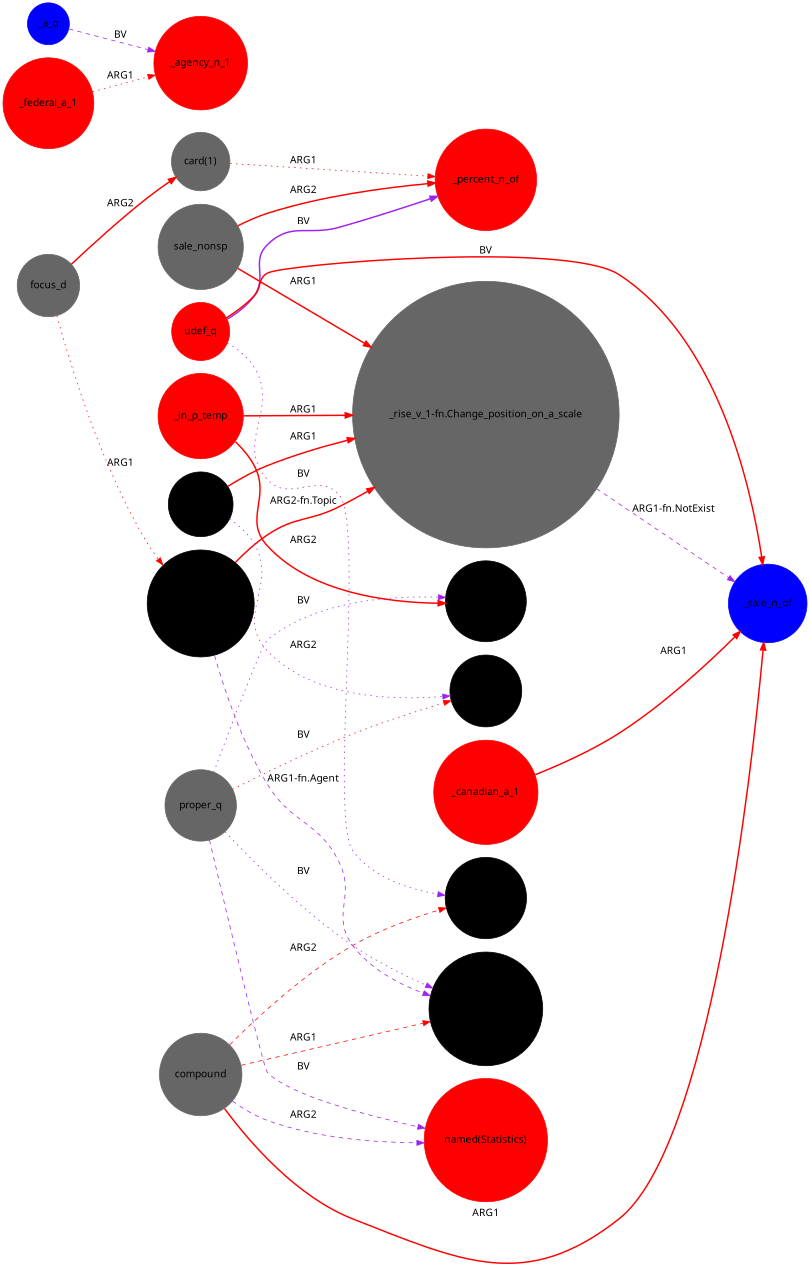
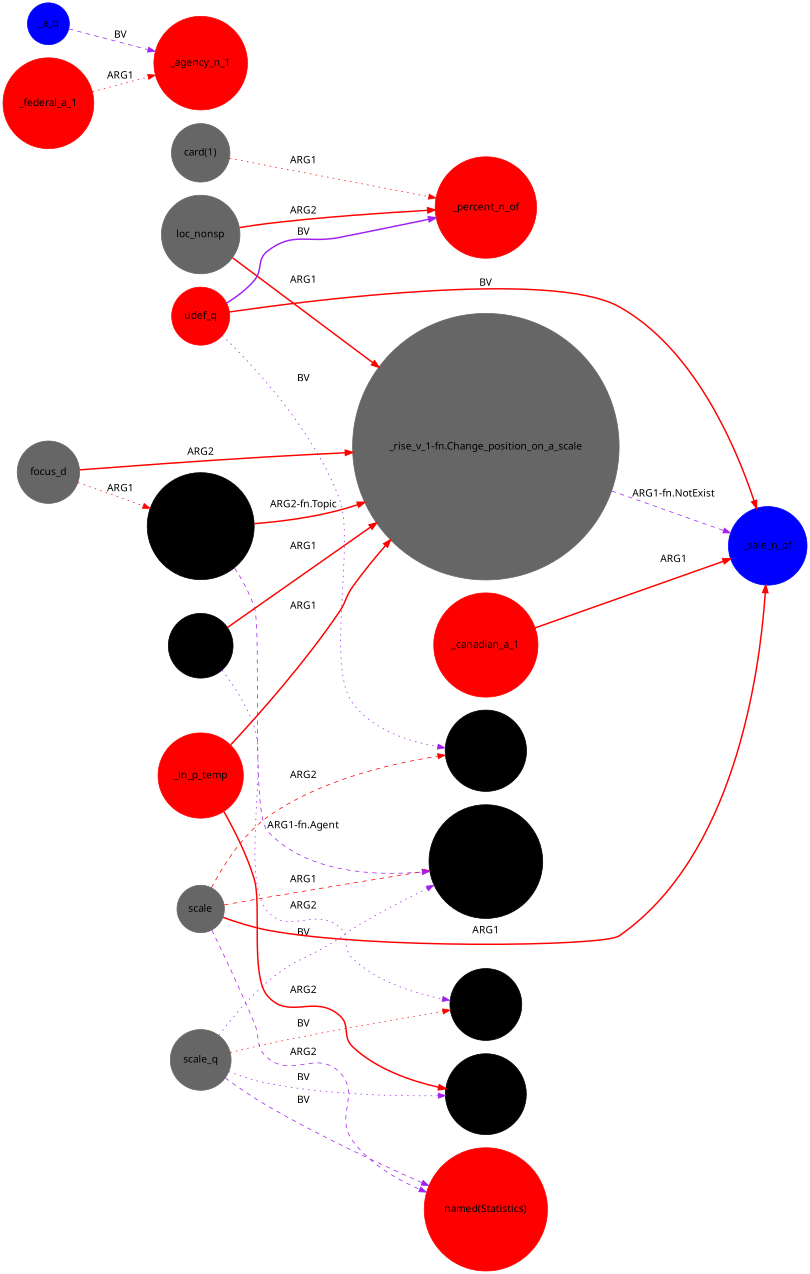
(119, 221) -> (213, 460)
(201, 247) -> (201, 234)
(201, 805) -> (201, 1060)
(201, 1075) -> (201, 909)
